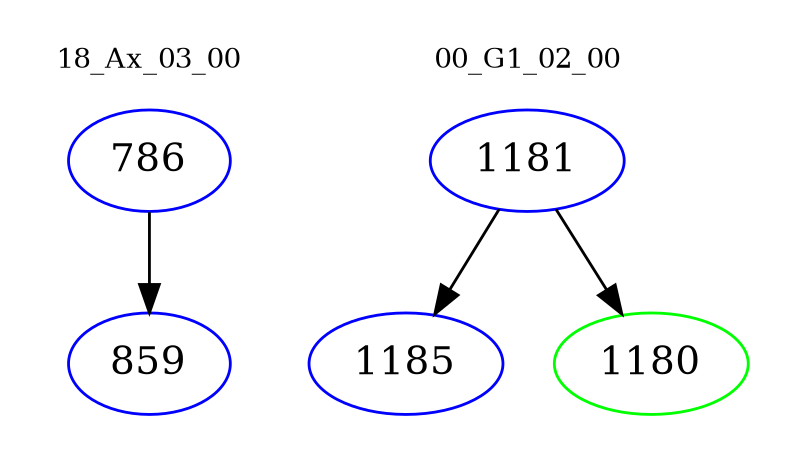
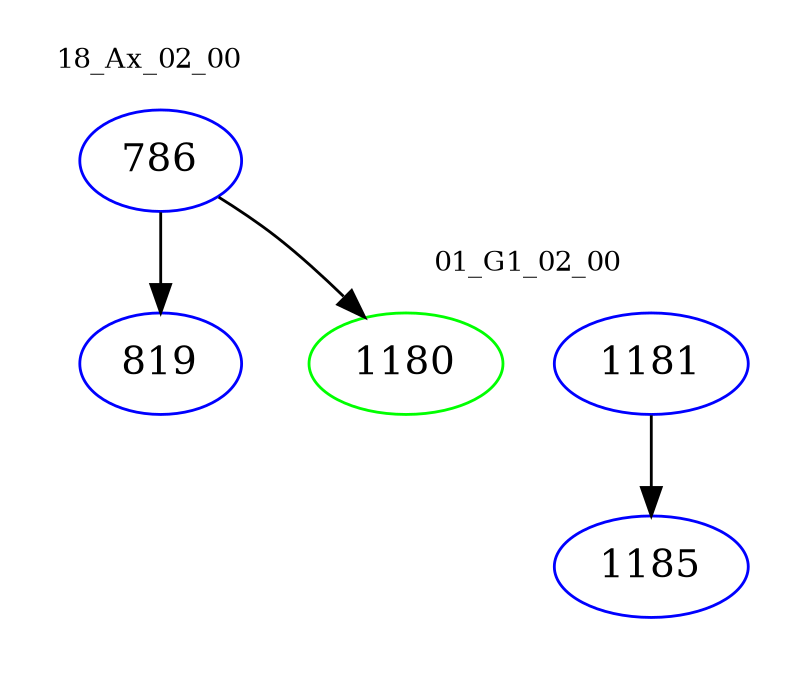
(149, 61) -> (149, 61)
(529, 61) -> (529, 264)
(581, 249) -> (305, 261)
(149, 364) -> (161, 364)
